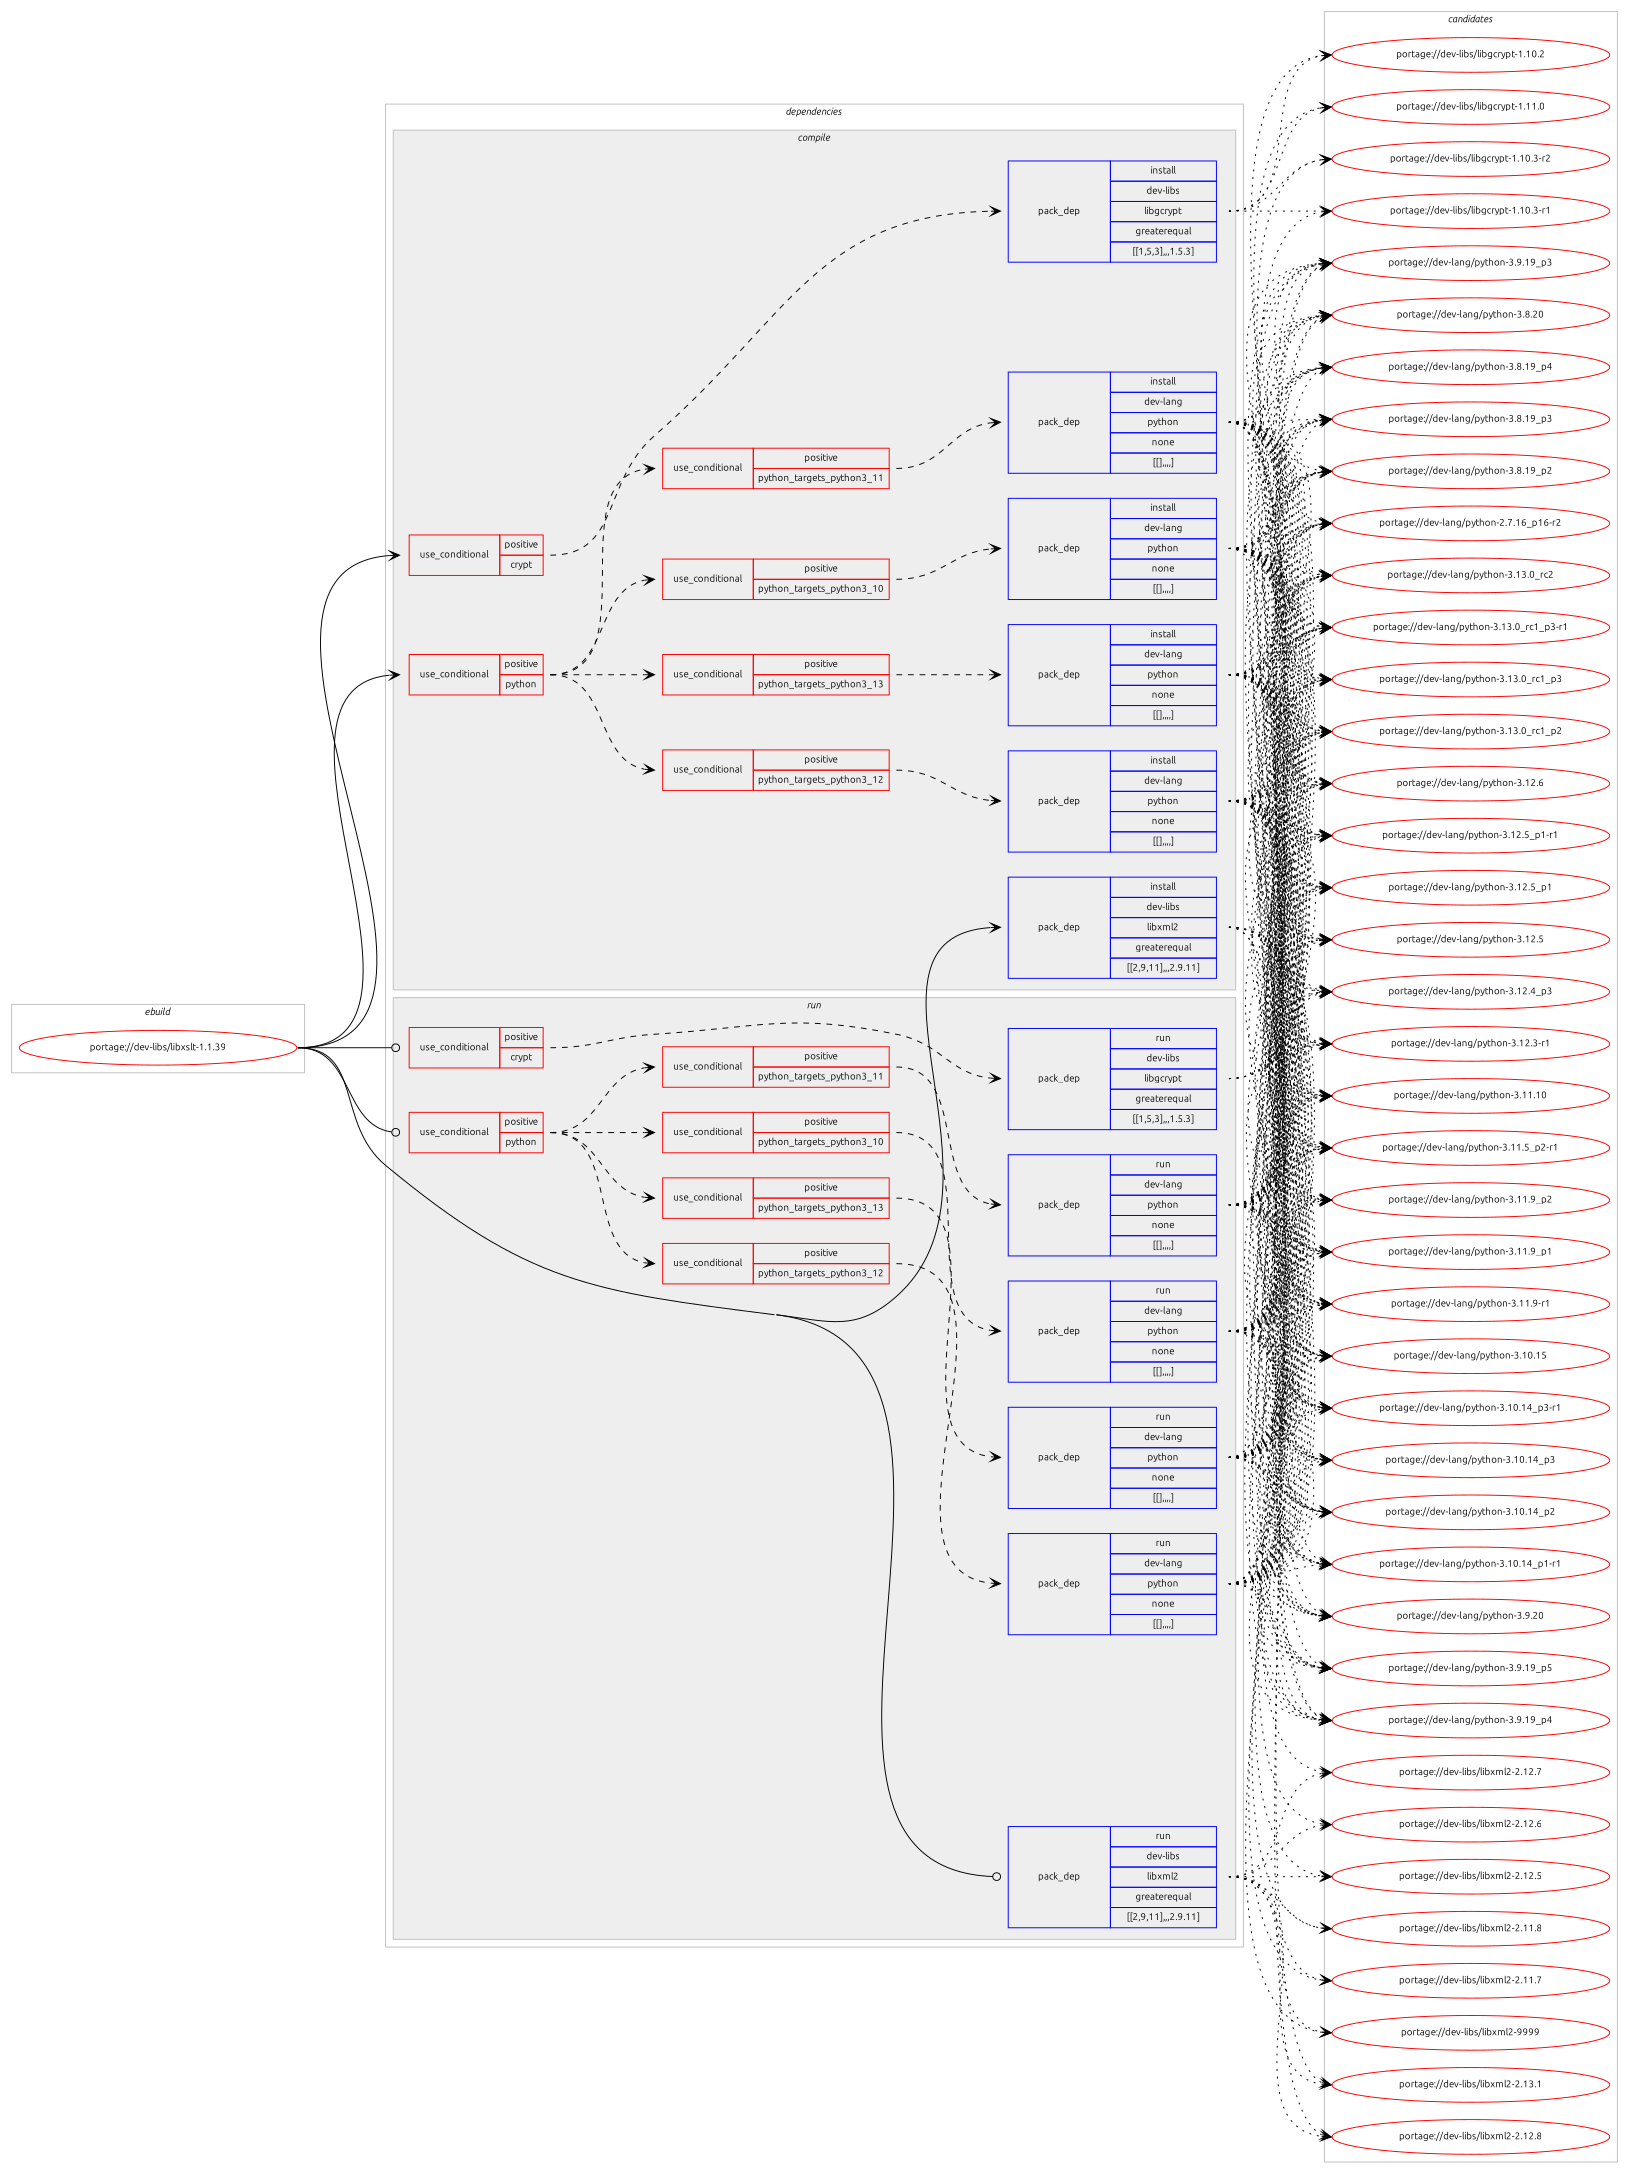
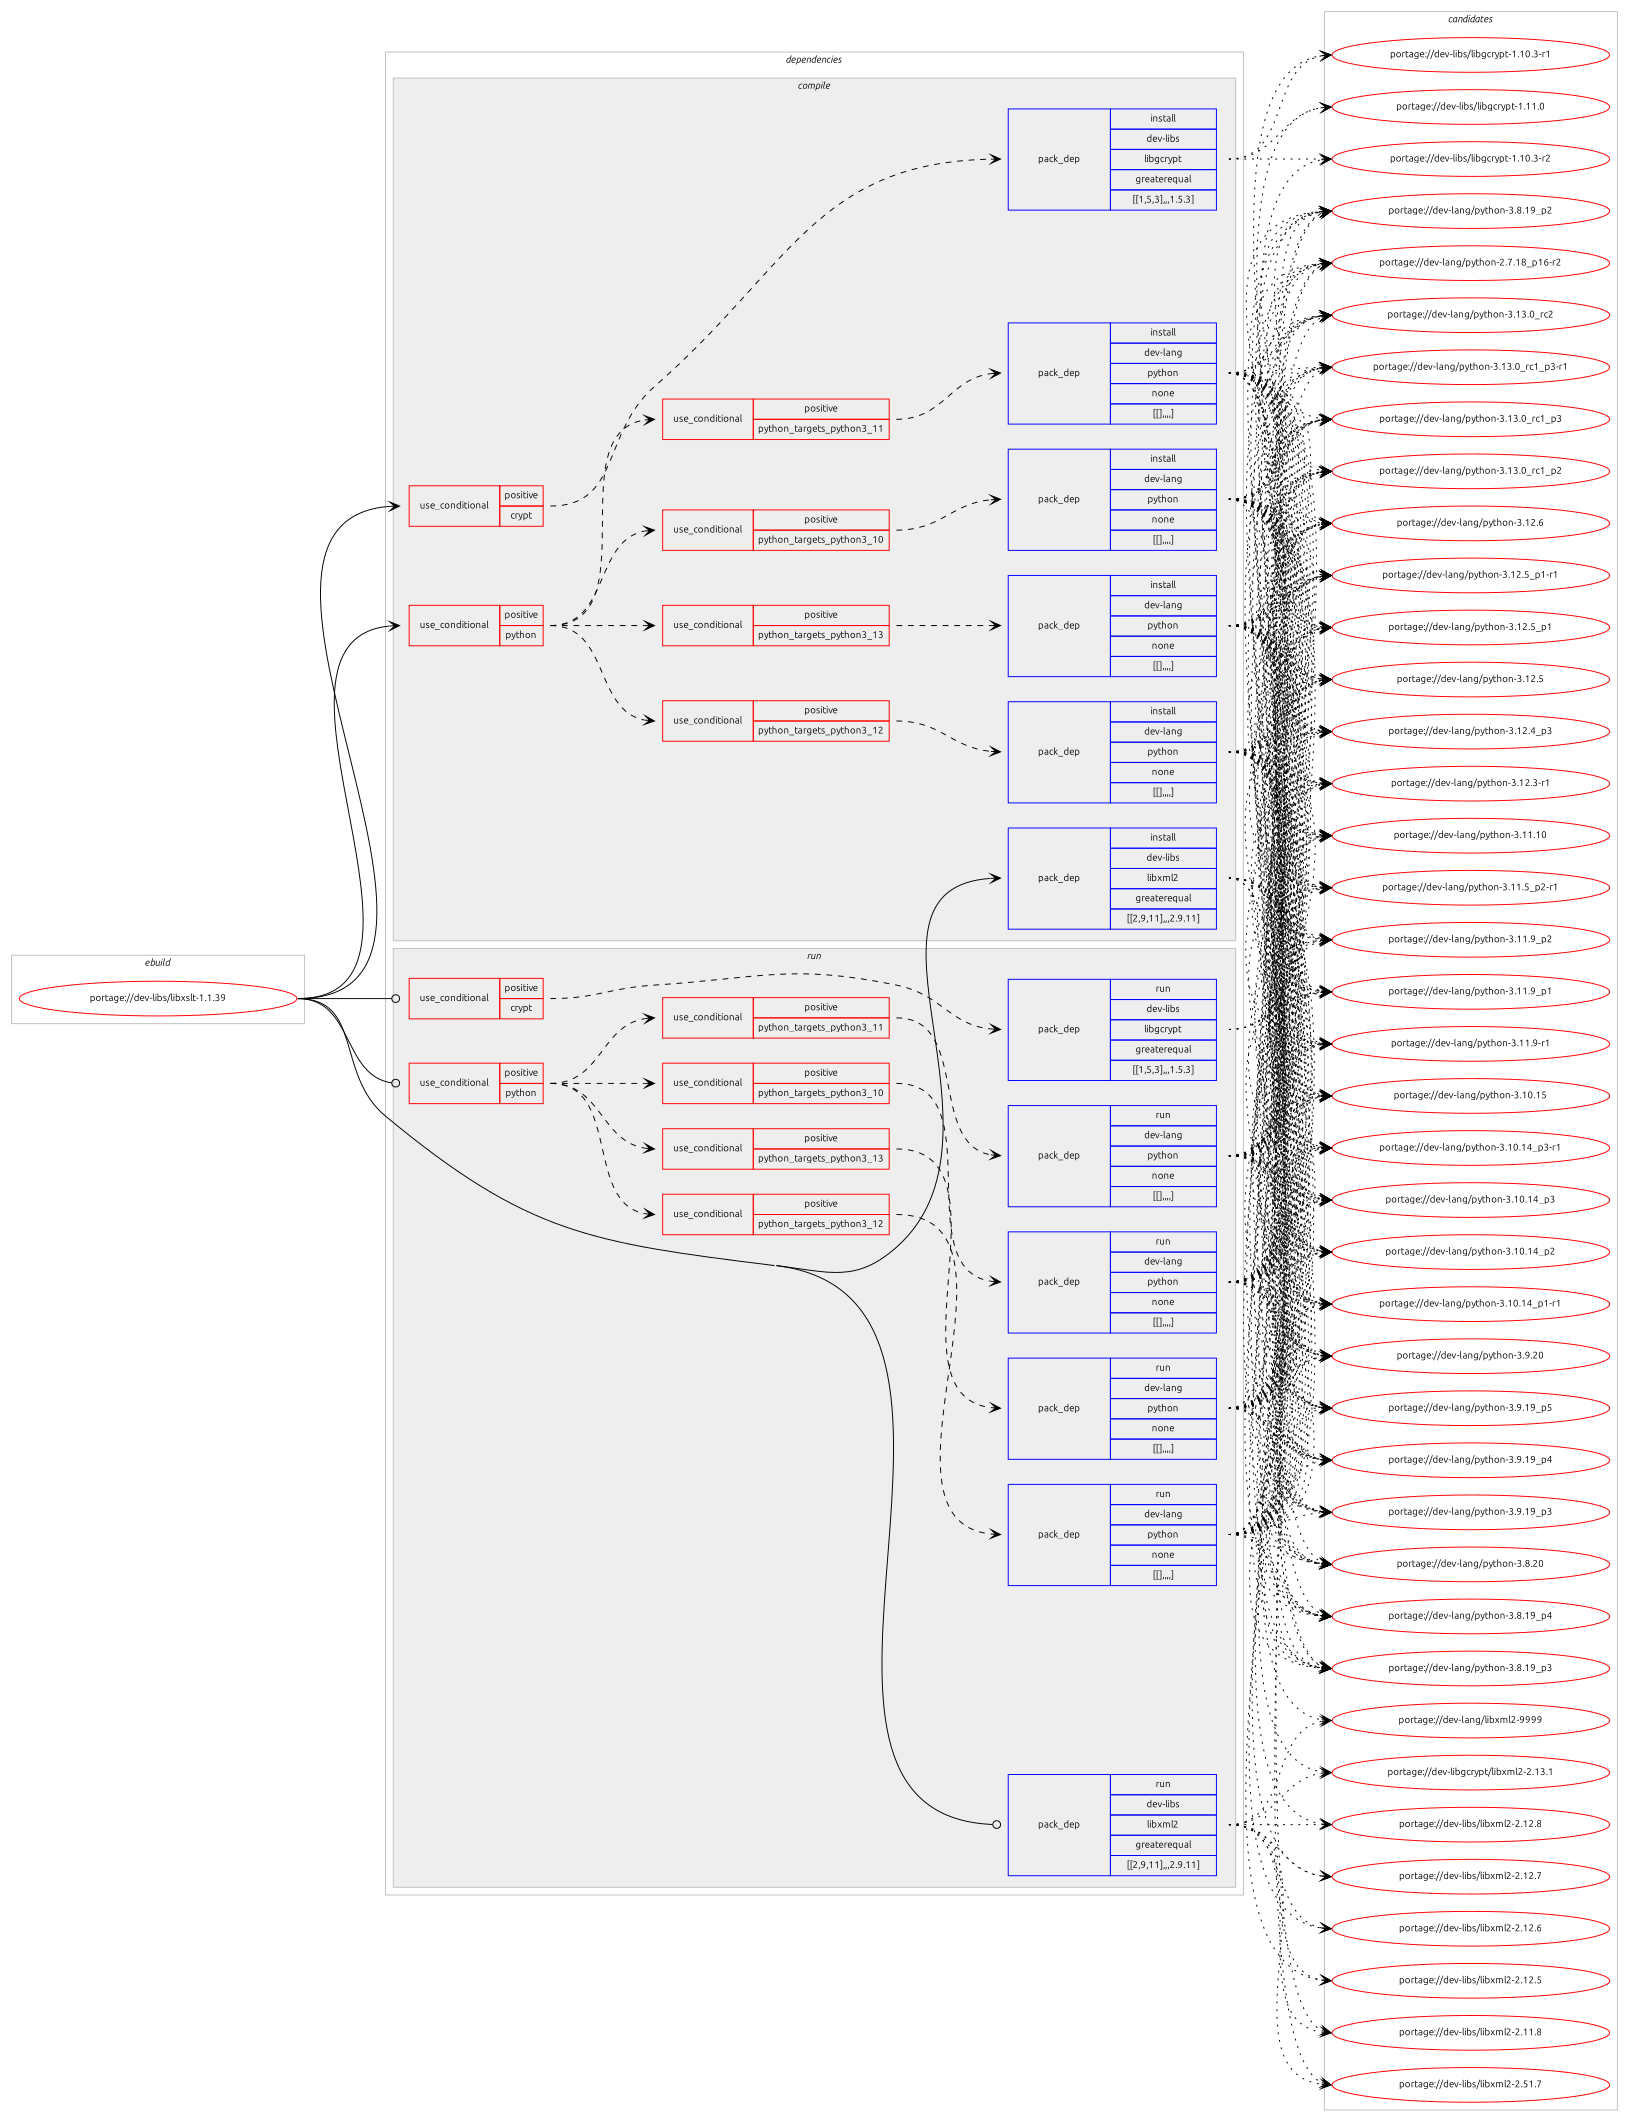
(1471, 55) -> none
(1471, 523) -> (1471, 263)
(1471, 1981) -> (1471, 2085)
(1471, 2033) -> (1471, 1721)
(1471, 2085) -> (1471, 1773)
